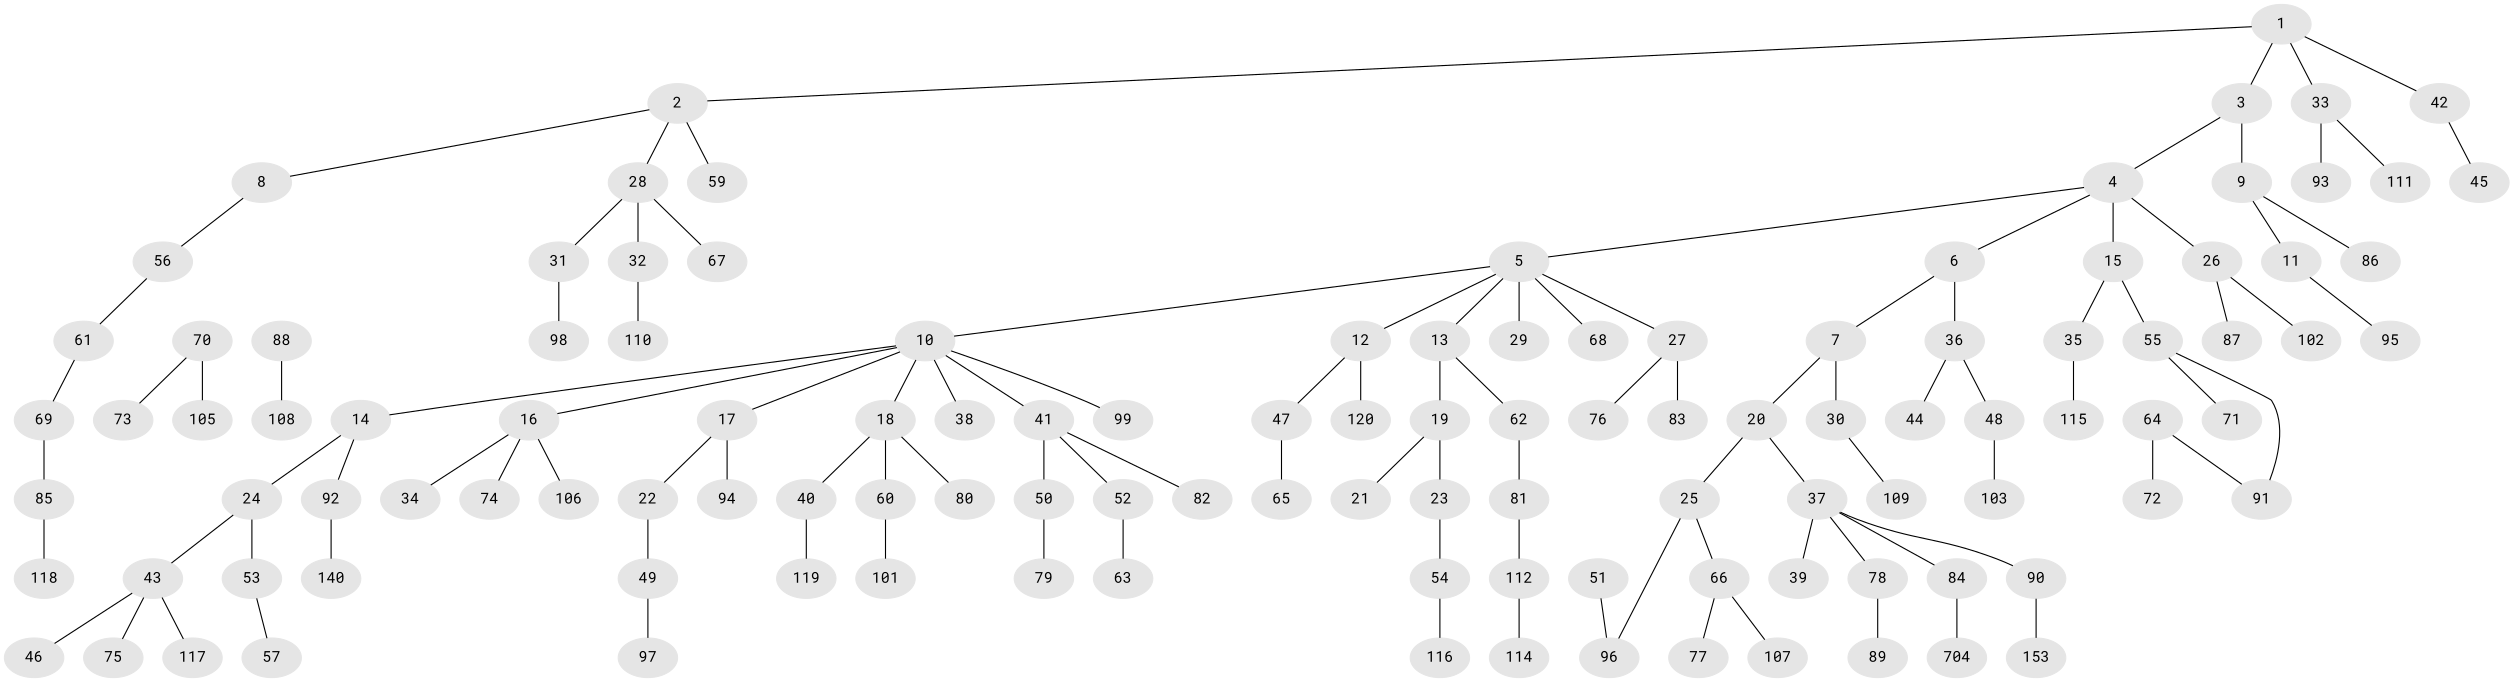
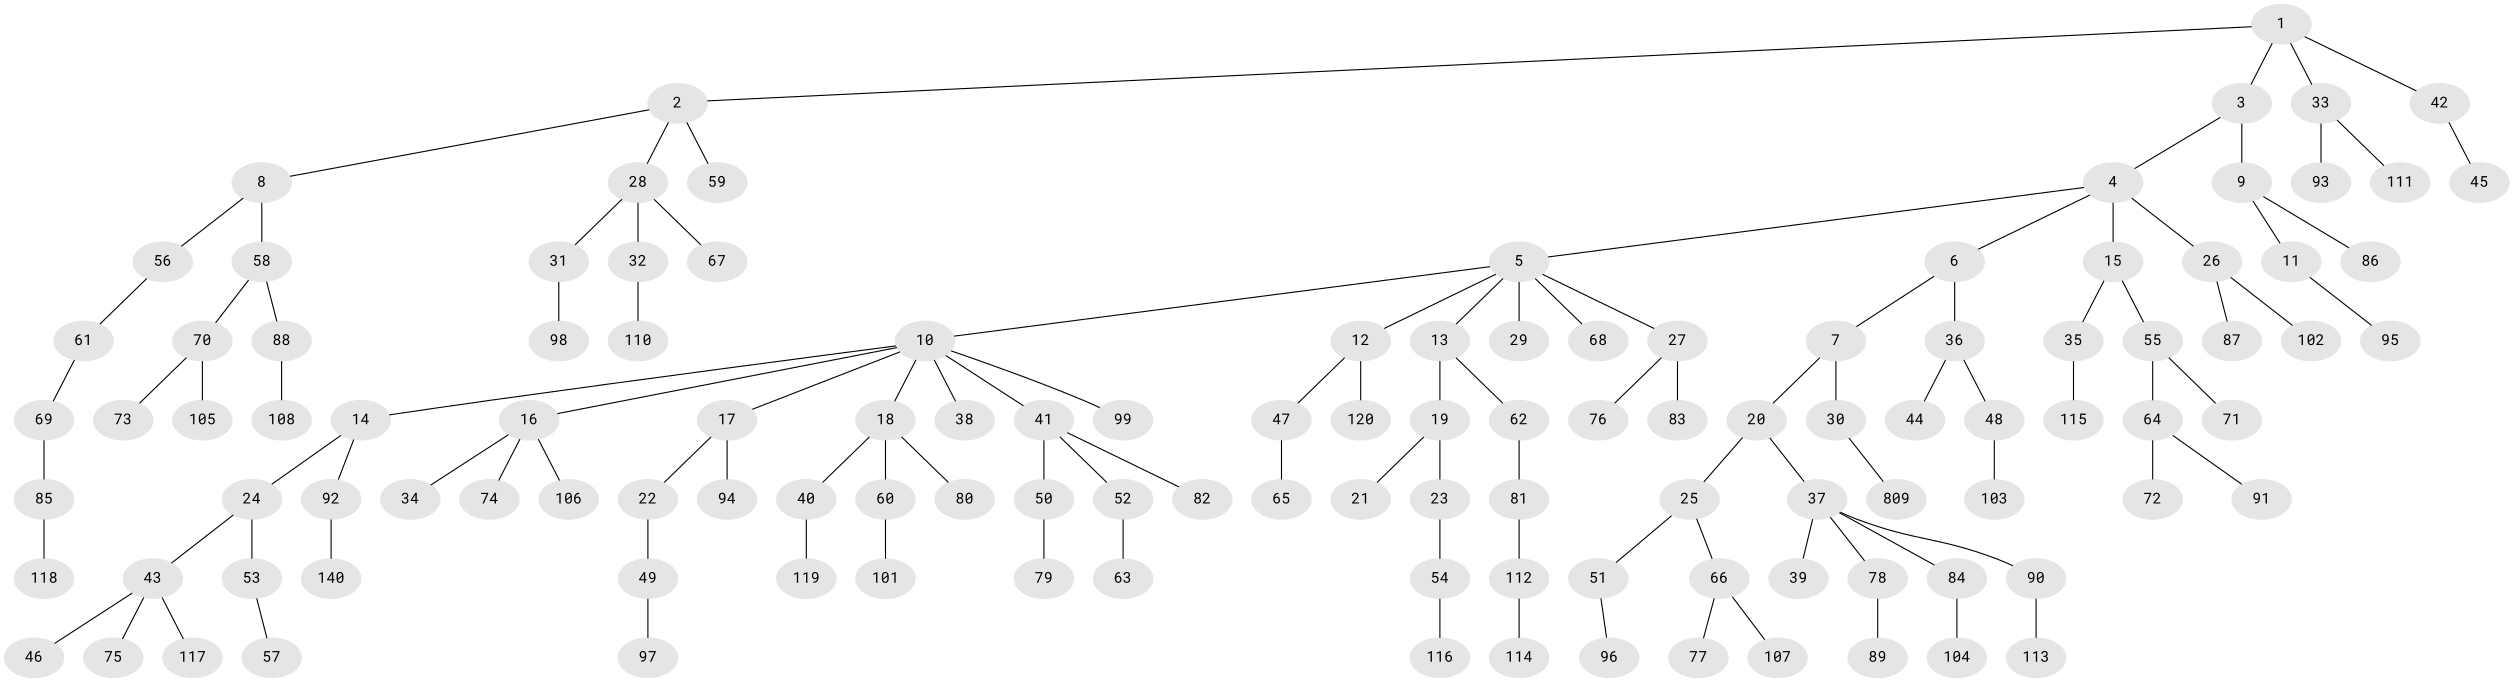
none -> (262, 262)
(2261, 395) -> (2153, 381)
(1896, 499) -> (1896, 499)
(1650, 578) -> (1644, 539)
(1957, 658) -> (1957, 658)
(2036, 658) -> (2036, 658)
